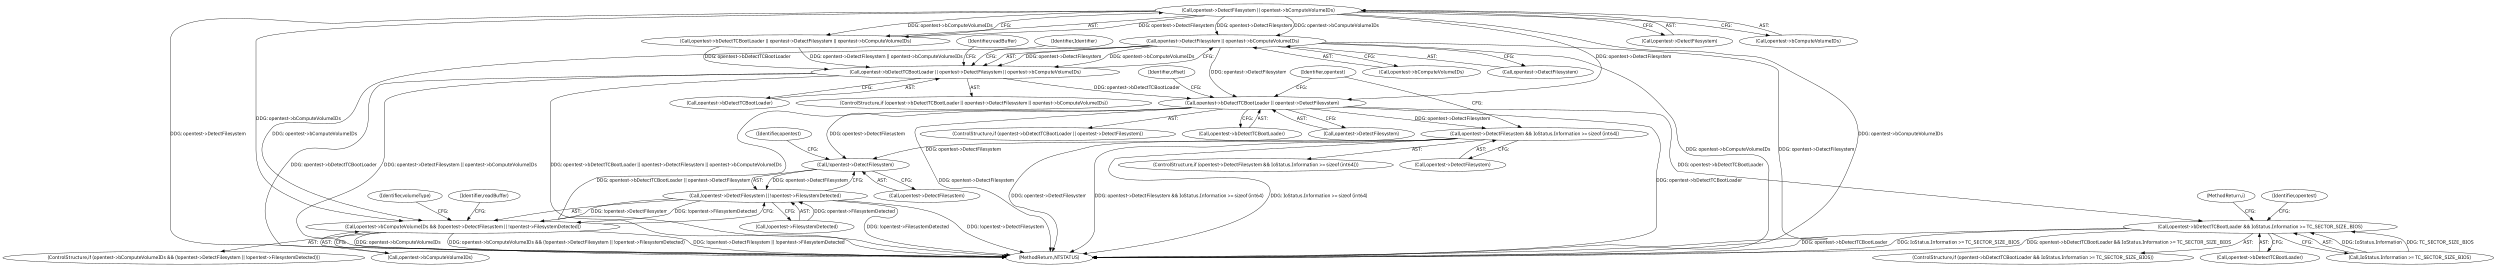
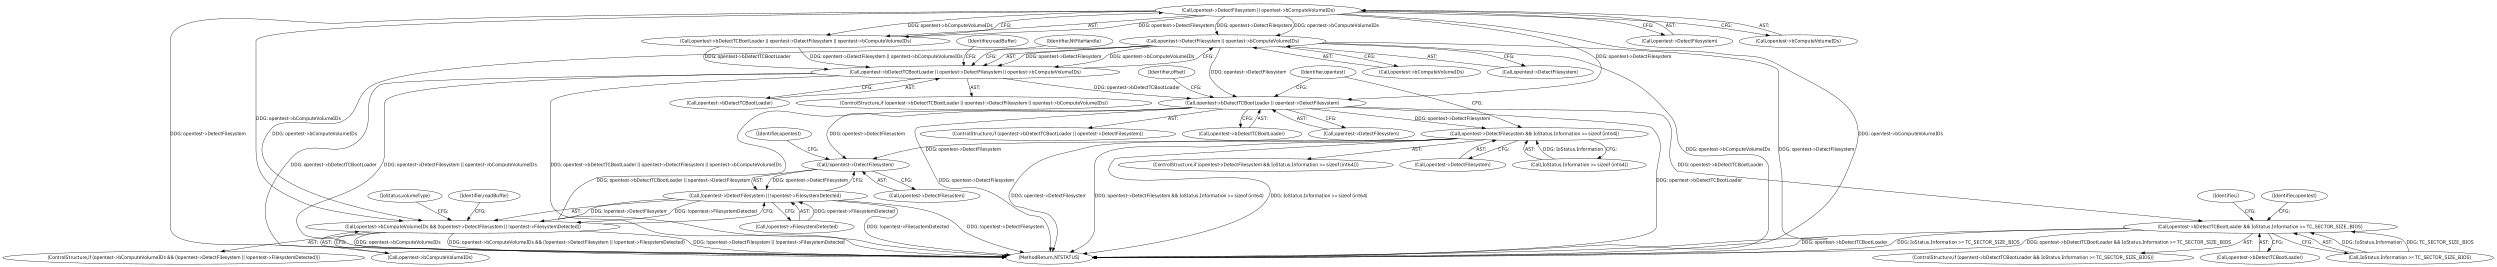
(1074, 41) -> (1074, 41)
none -> (1579, 165)
(405, 196) -> (405, 196)
(2226, 196) -> (2226, 196)
